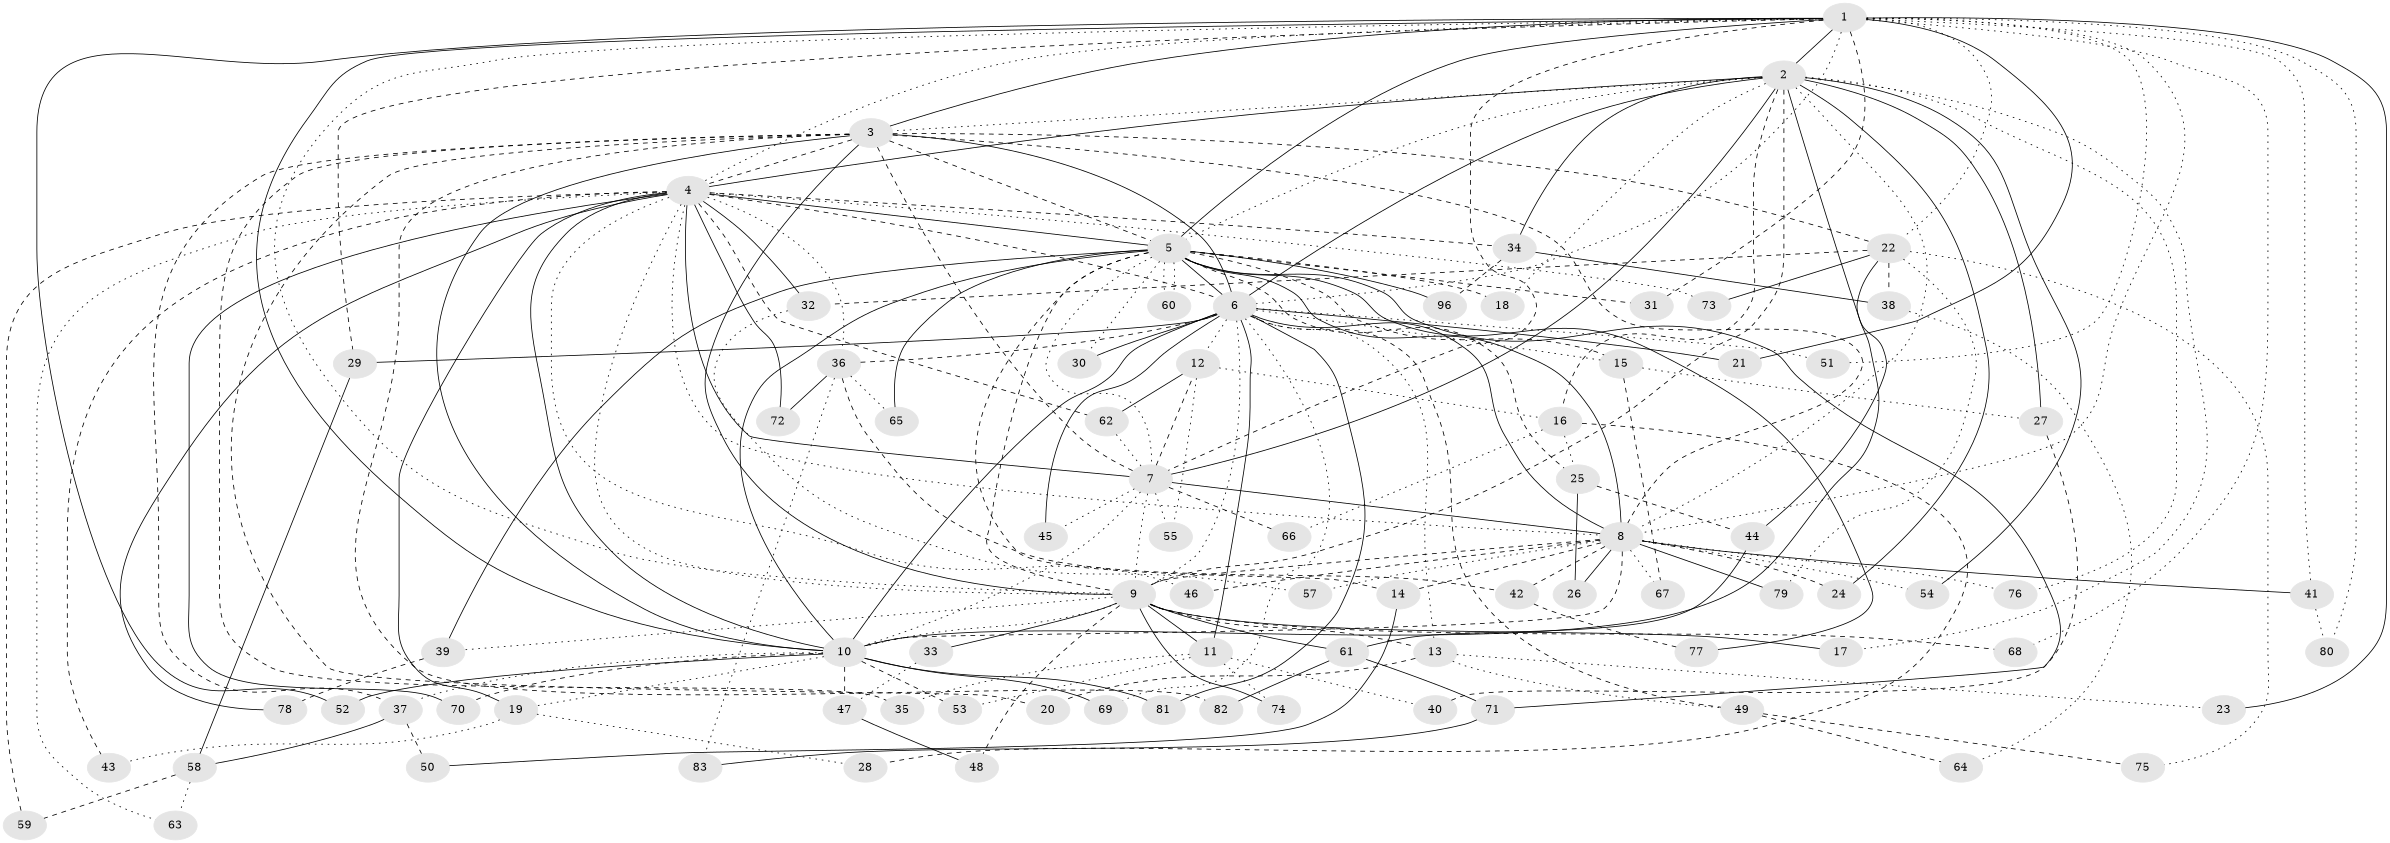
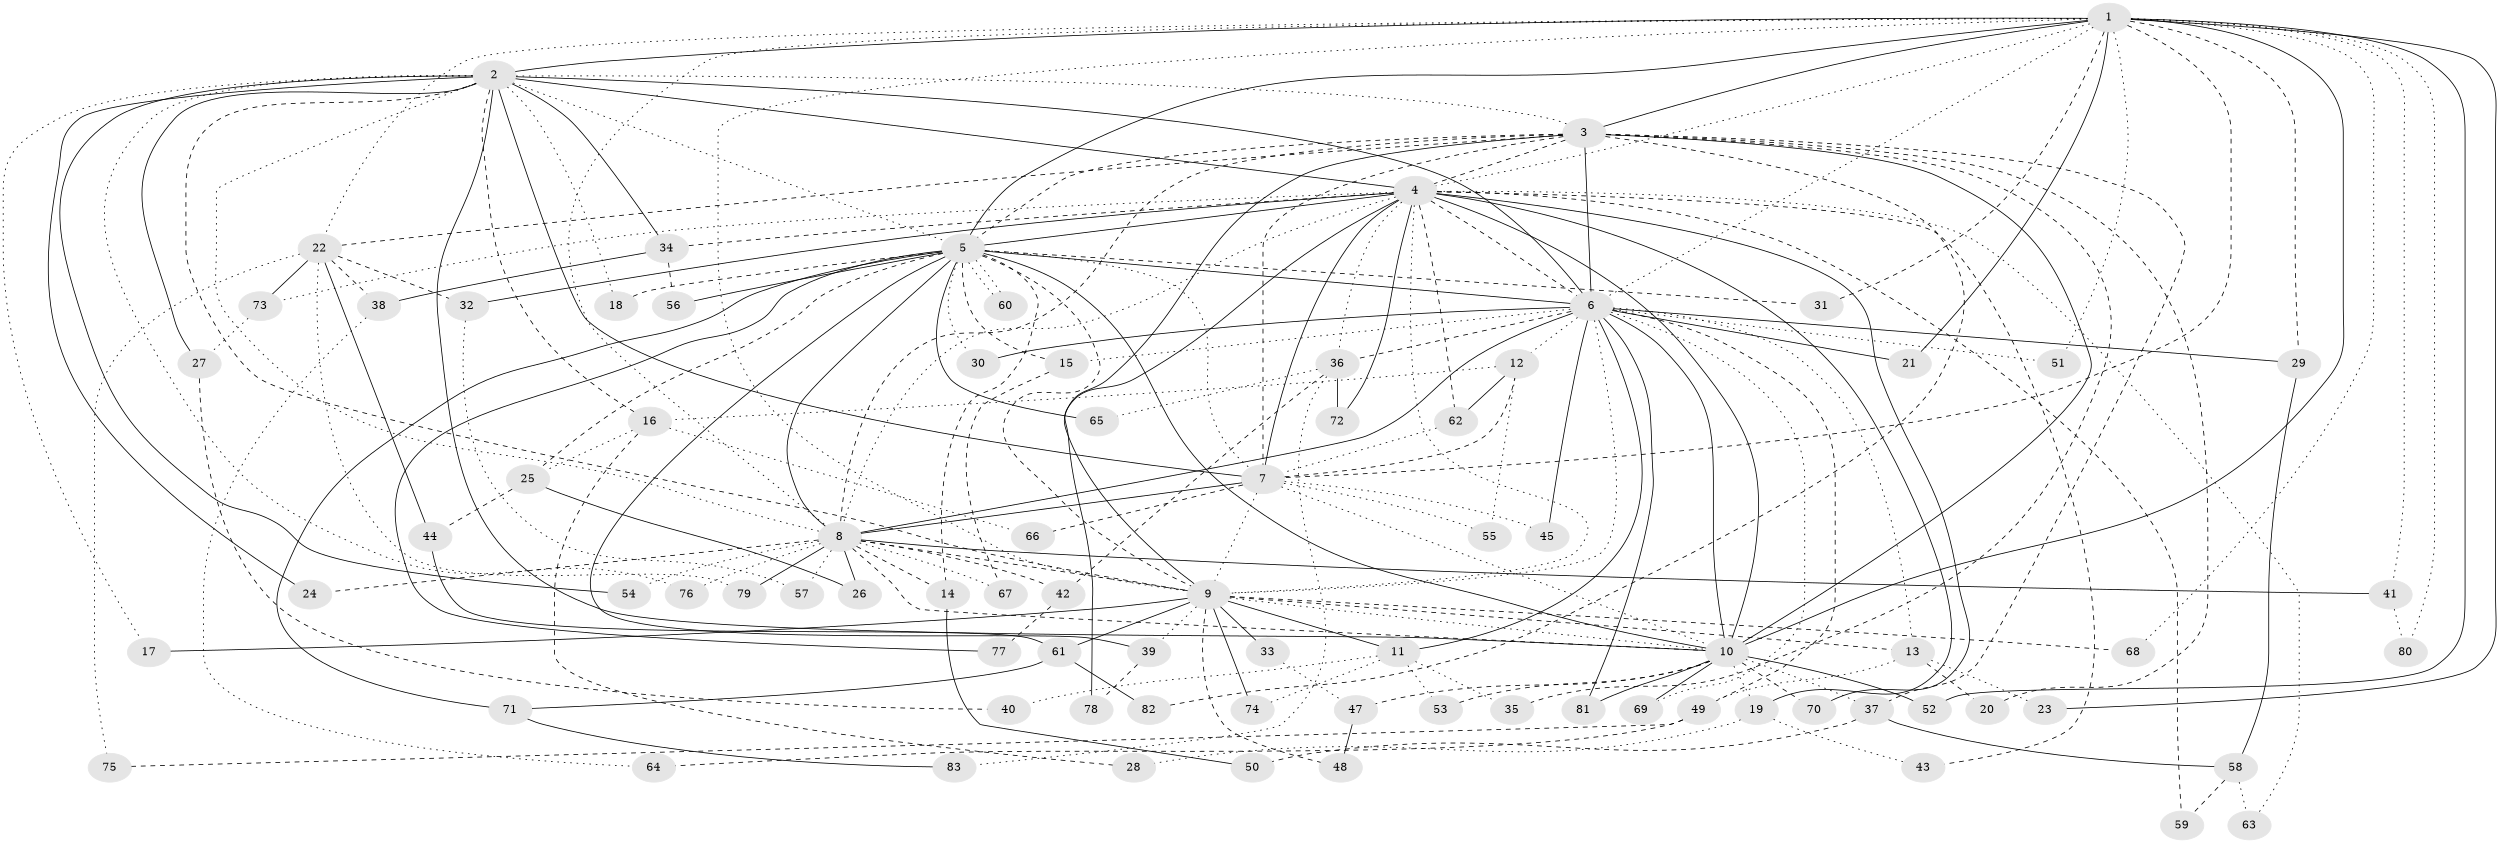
(1445, 306) -> (674, 306)
(1803, 391) -> (230, 335)
(1192, 595) -> none
